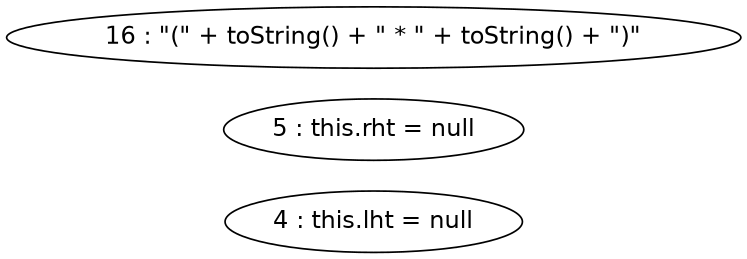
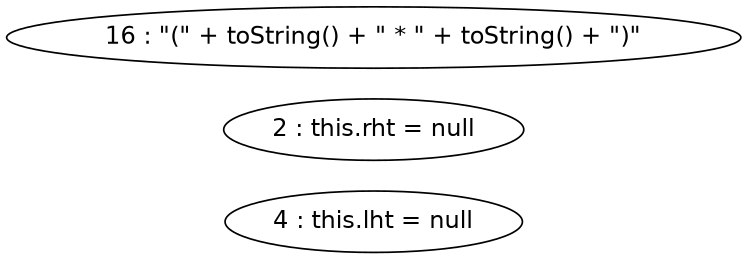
(374, 130) -> (374, 130)
